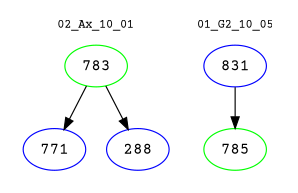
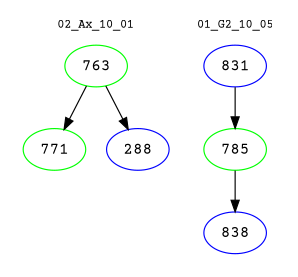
(96, 66) -> (96, 66)
(54, 149) -> (54, 149)
none -> (235, 233)
